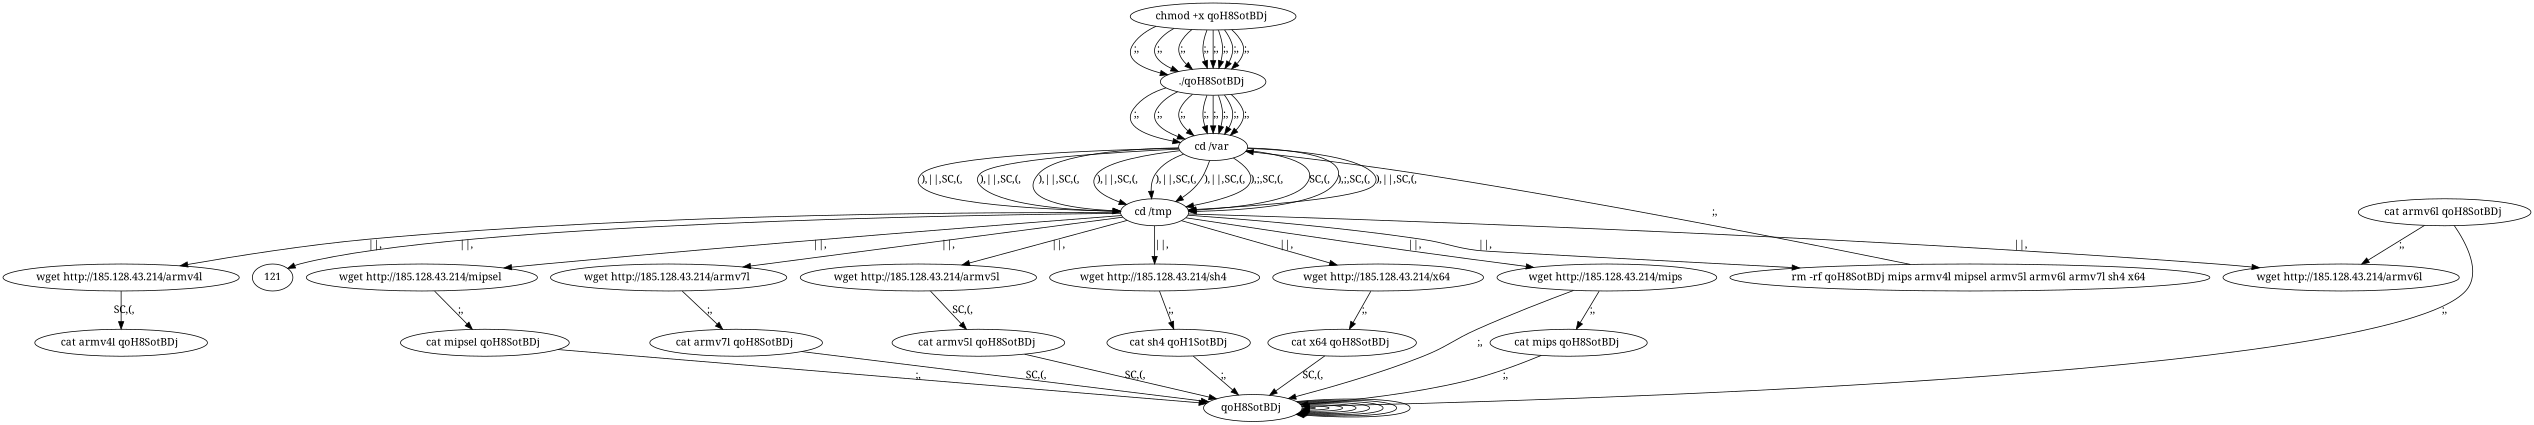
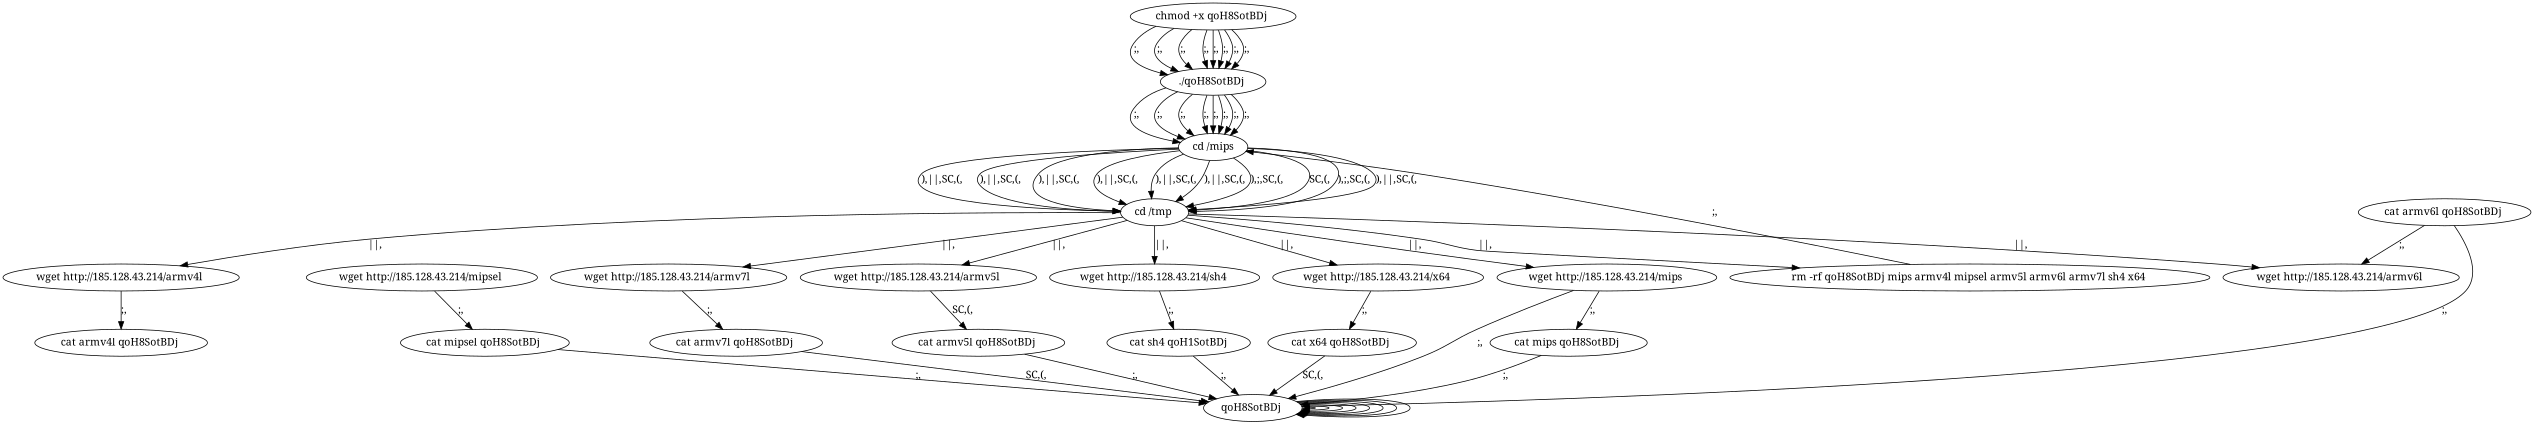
(1213, 147) -> (1213, 147)
(816, 240) -> none
(273, 278) -> none
(124, 310) -> (124, 310)
(1135, 375) -> (1135, 375)
